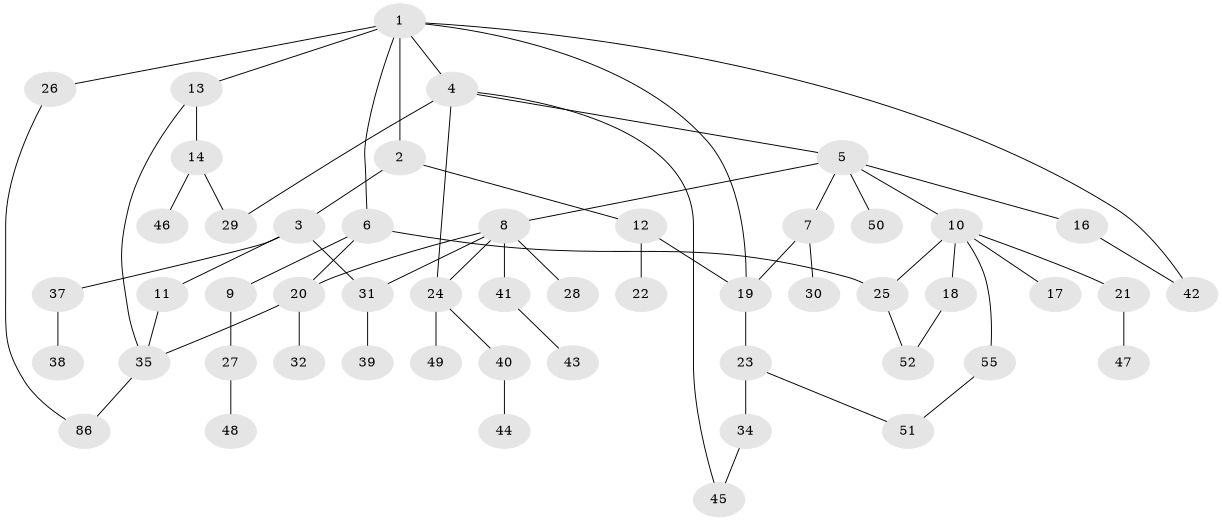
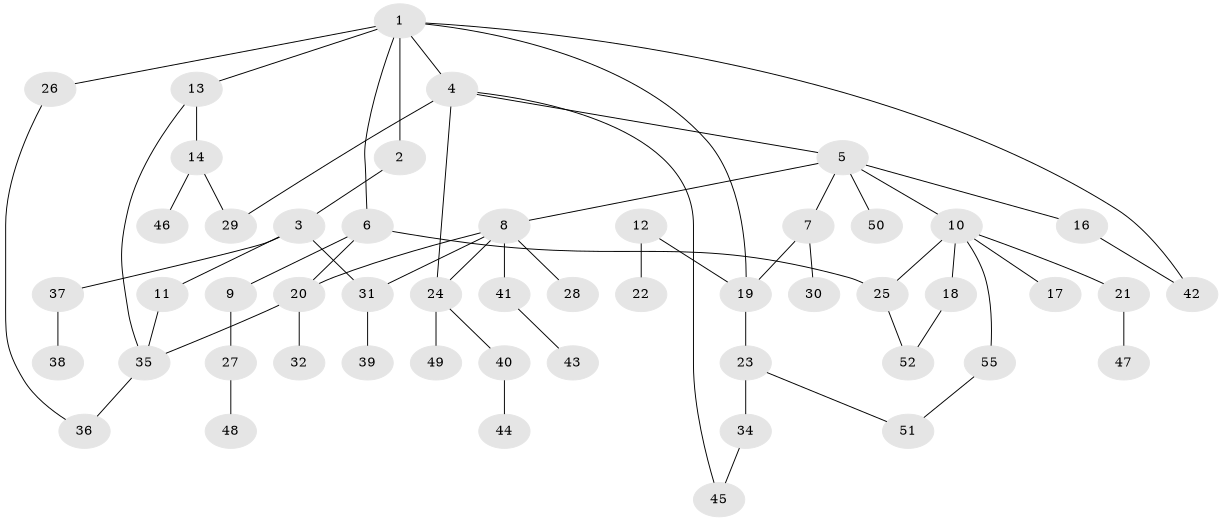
(521, 192) -> none
(85, 431) -> (85, 431)
